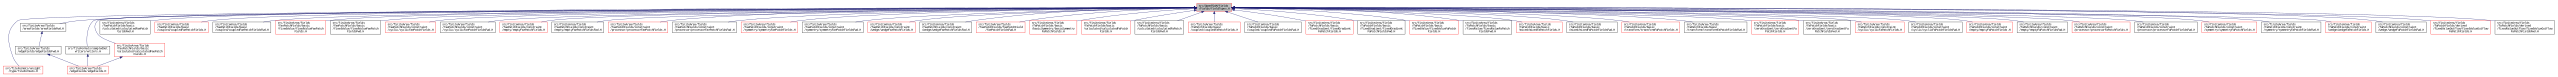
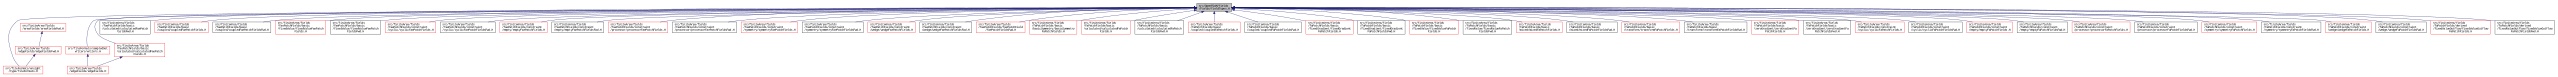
(1214, 7) -> (1214, 7)
(627, 10) -> none
(43, 27) -> (43, 27)
(38, 50) -> (38, 50)
(88, 50) -> (88, 50)
(64, 61) -> (30, 61)
